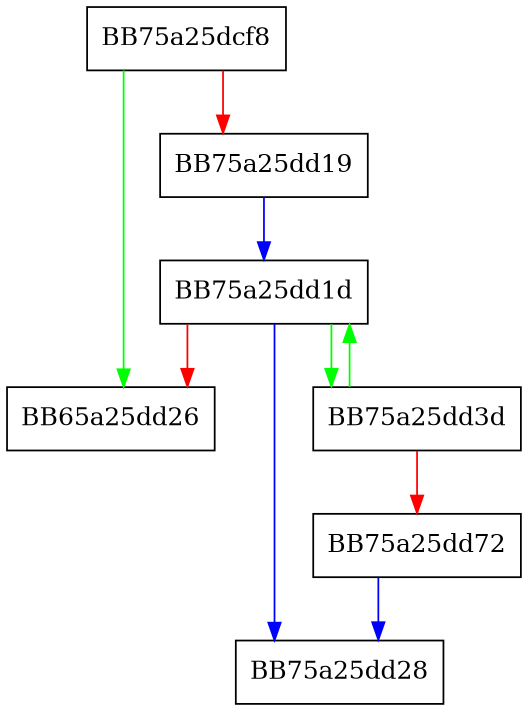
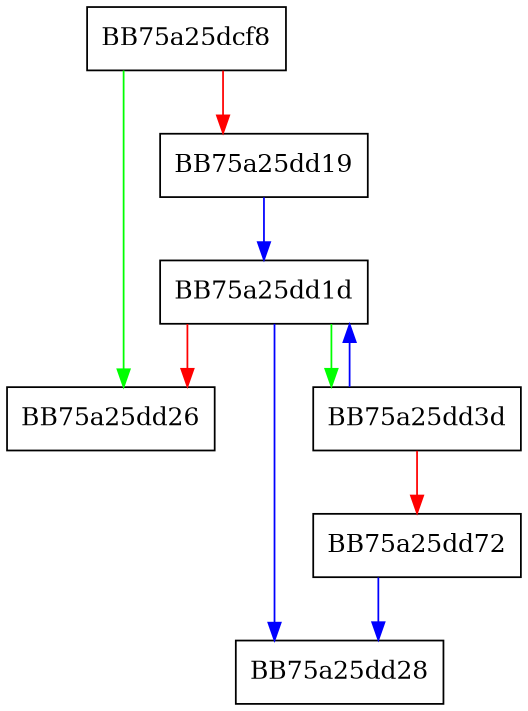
(350, 364) -> (350, 364)
(111, 419) -> (111, 419)
